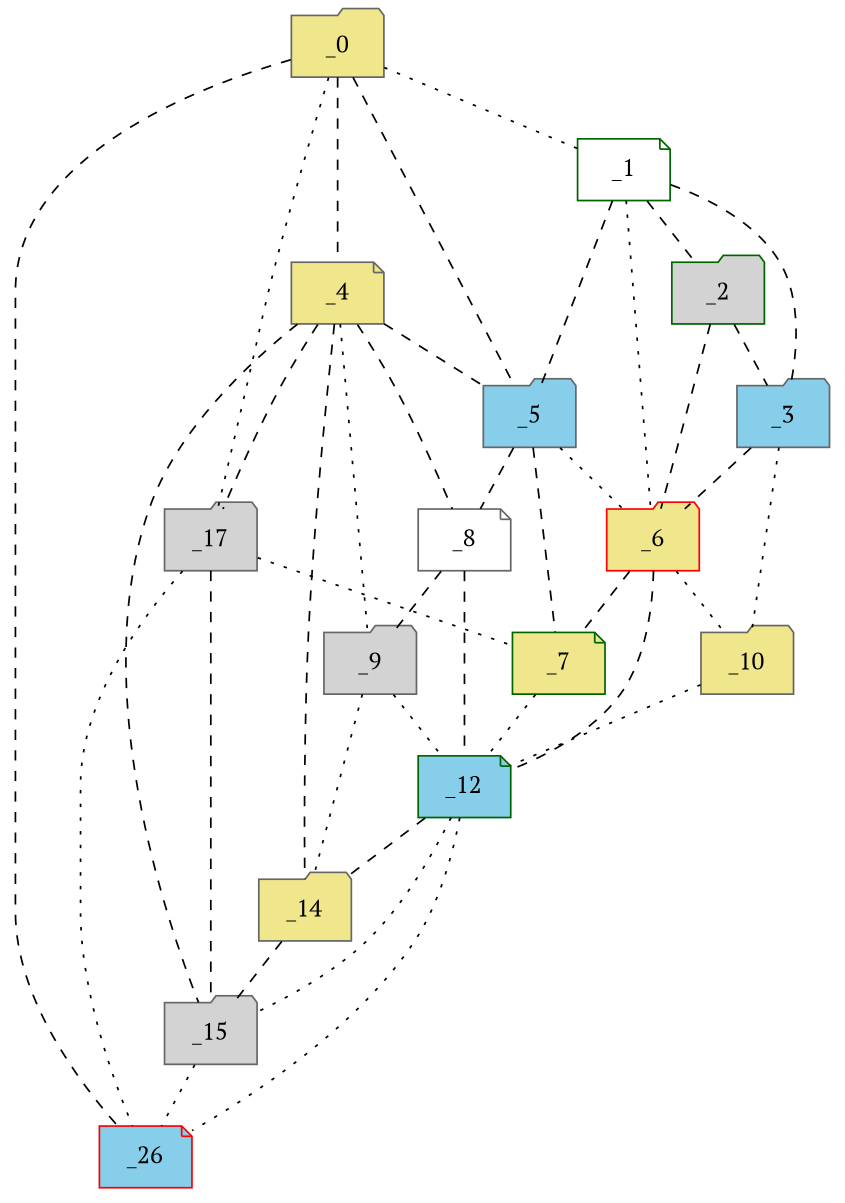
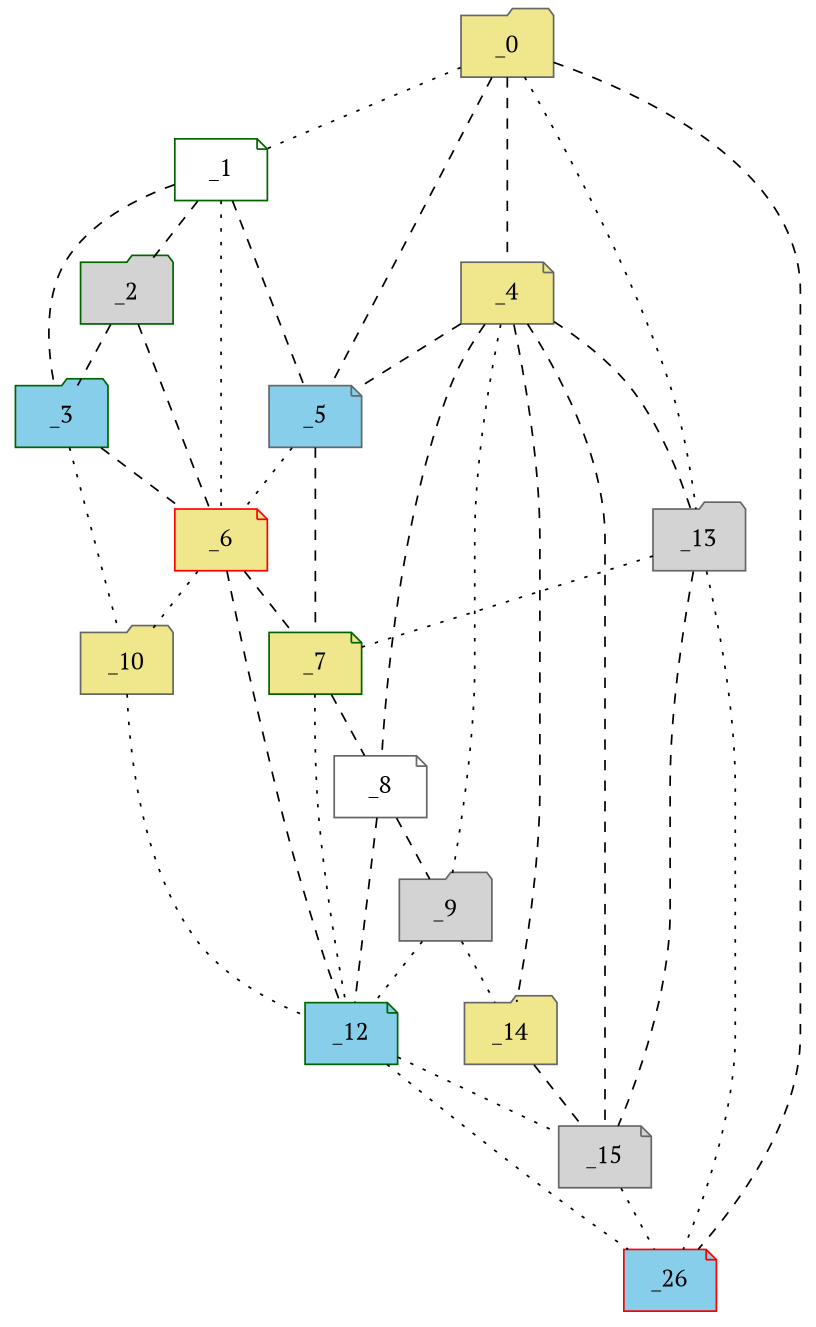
(530, 416) -> (315, 416)
(783, 416) -> (62, 416)
(497, 478) -> (348, 725)
(211, 540) -> (699, 540)
(653, 540) -> (221, 540)
(385, 849) -> none
(211, 1033) -> (605, 1157)
